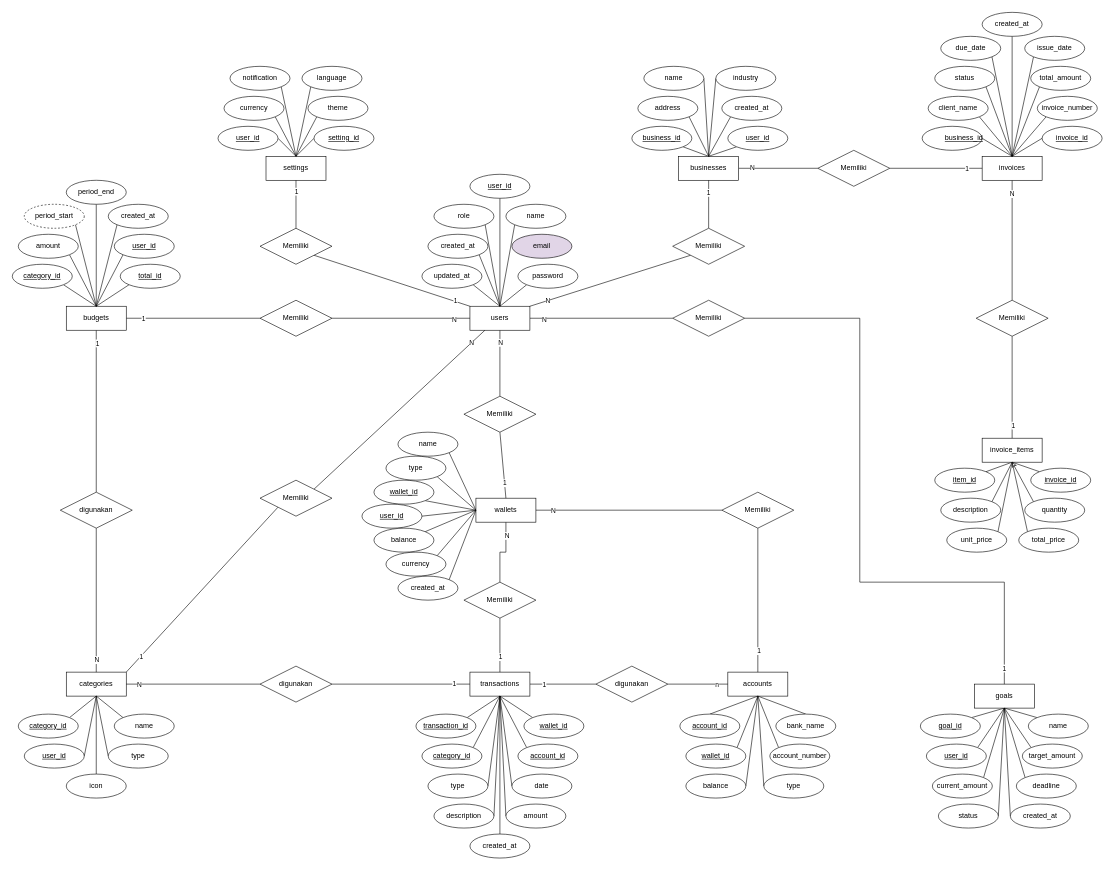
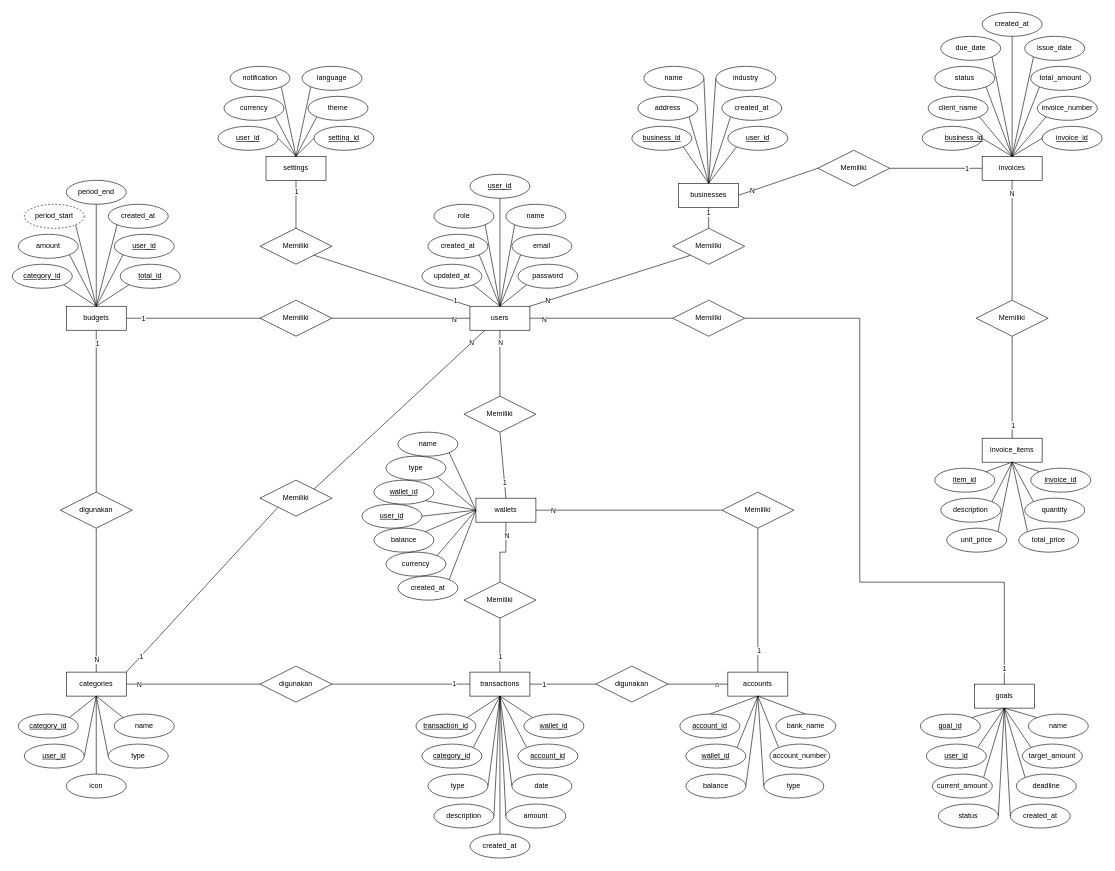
(709, 168) -> (709, 195)
(542, 246) -> (542, 246)
none -> (512, 277)
(1015, 467) -> (1015, 467)
